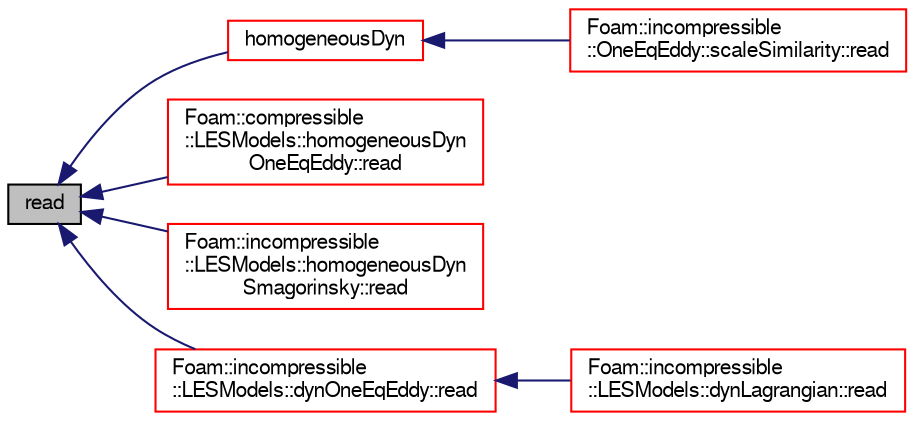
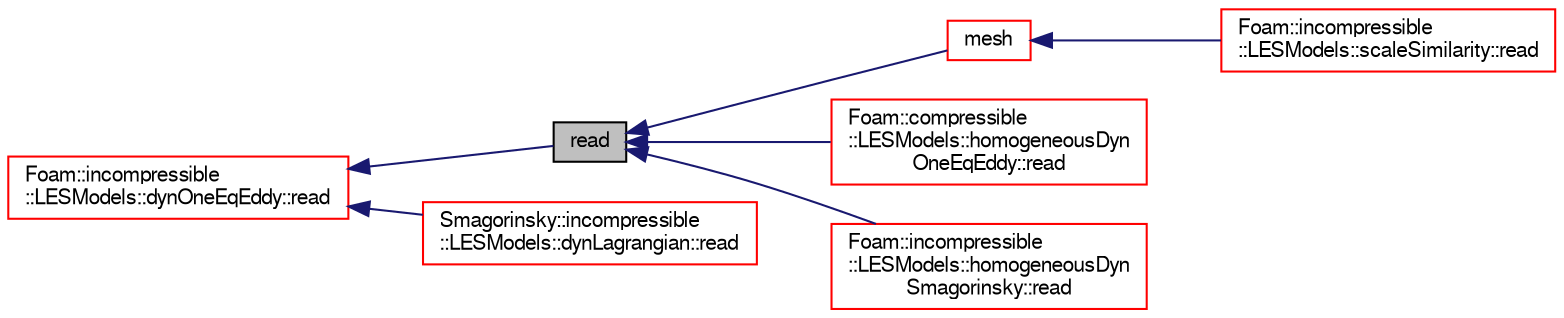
(326, 40) -> (989, 40)
(738, 40) -> (1388, 40)
(125, 305) -> (461, 156)
(738, 381) -> (590, 233)
